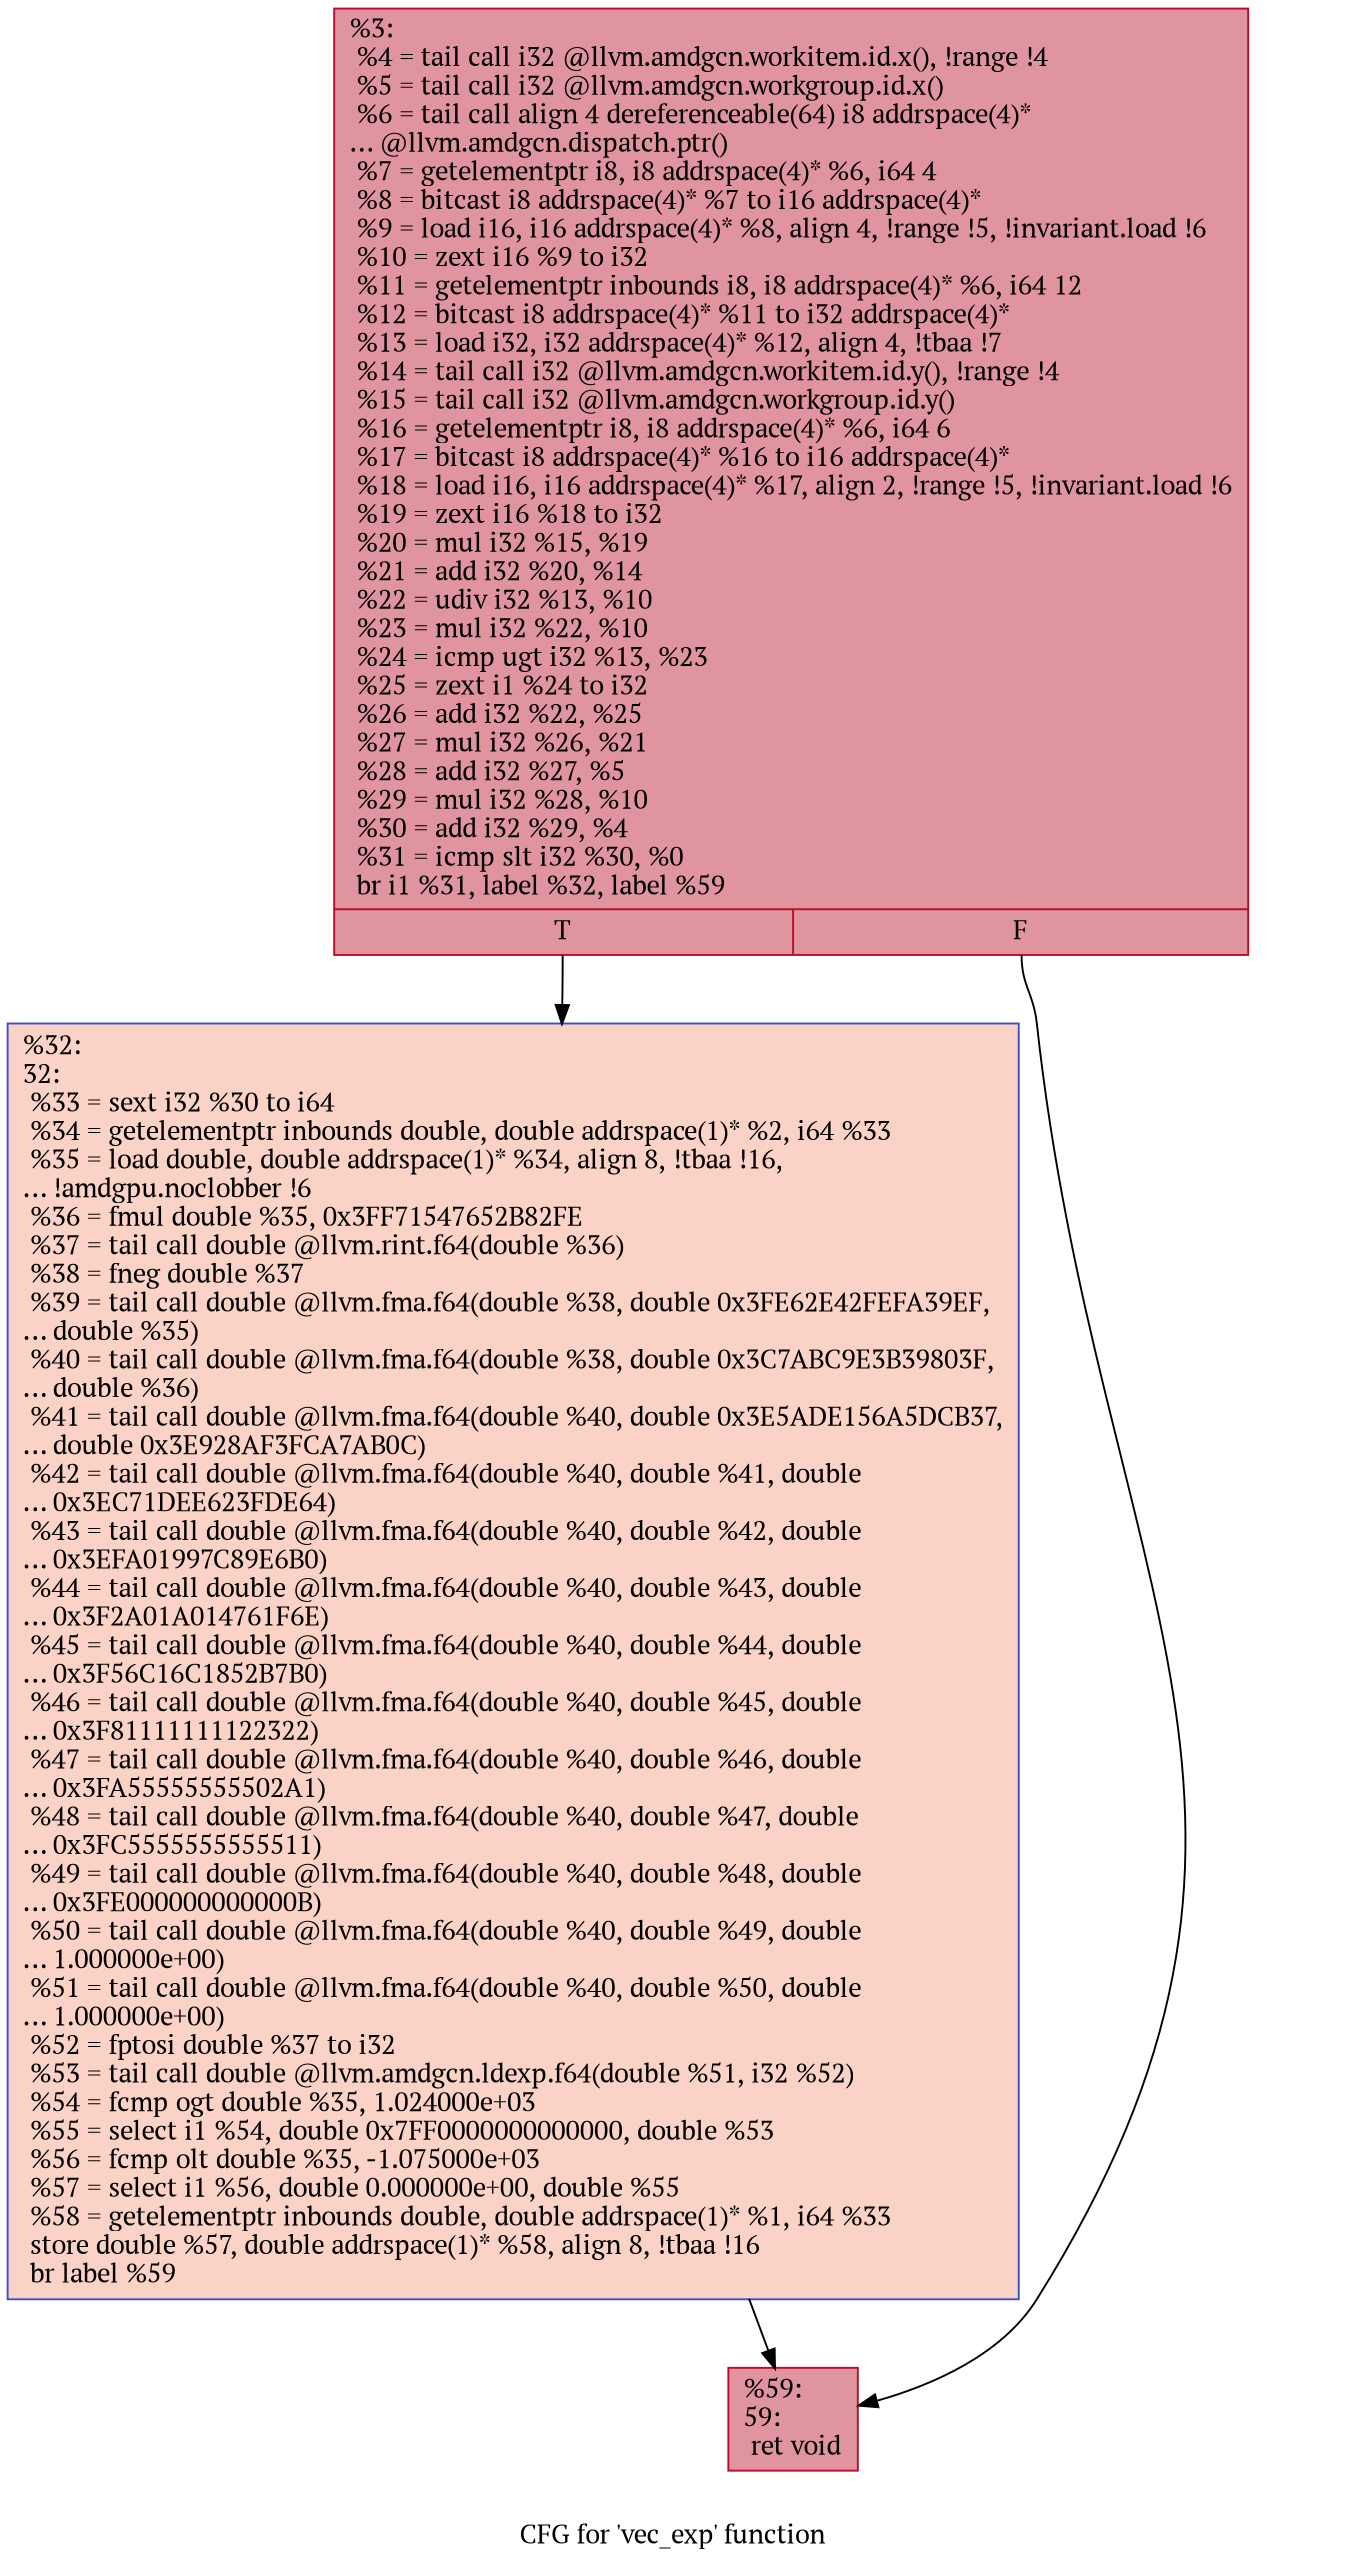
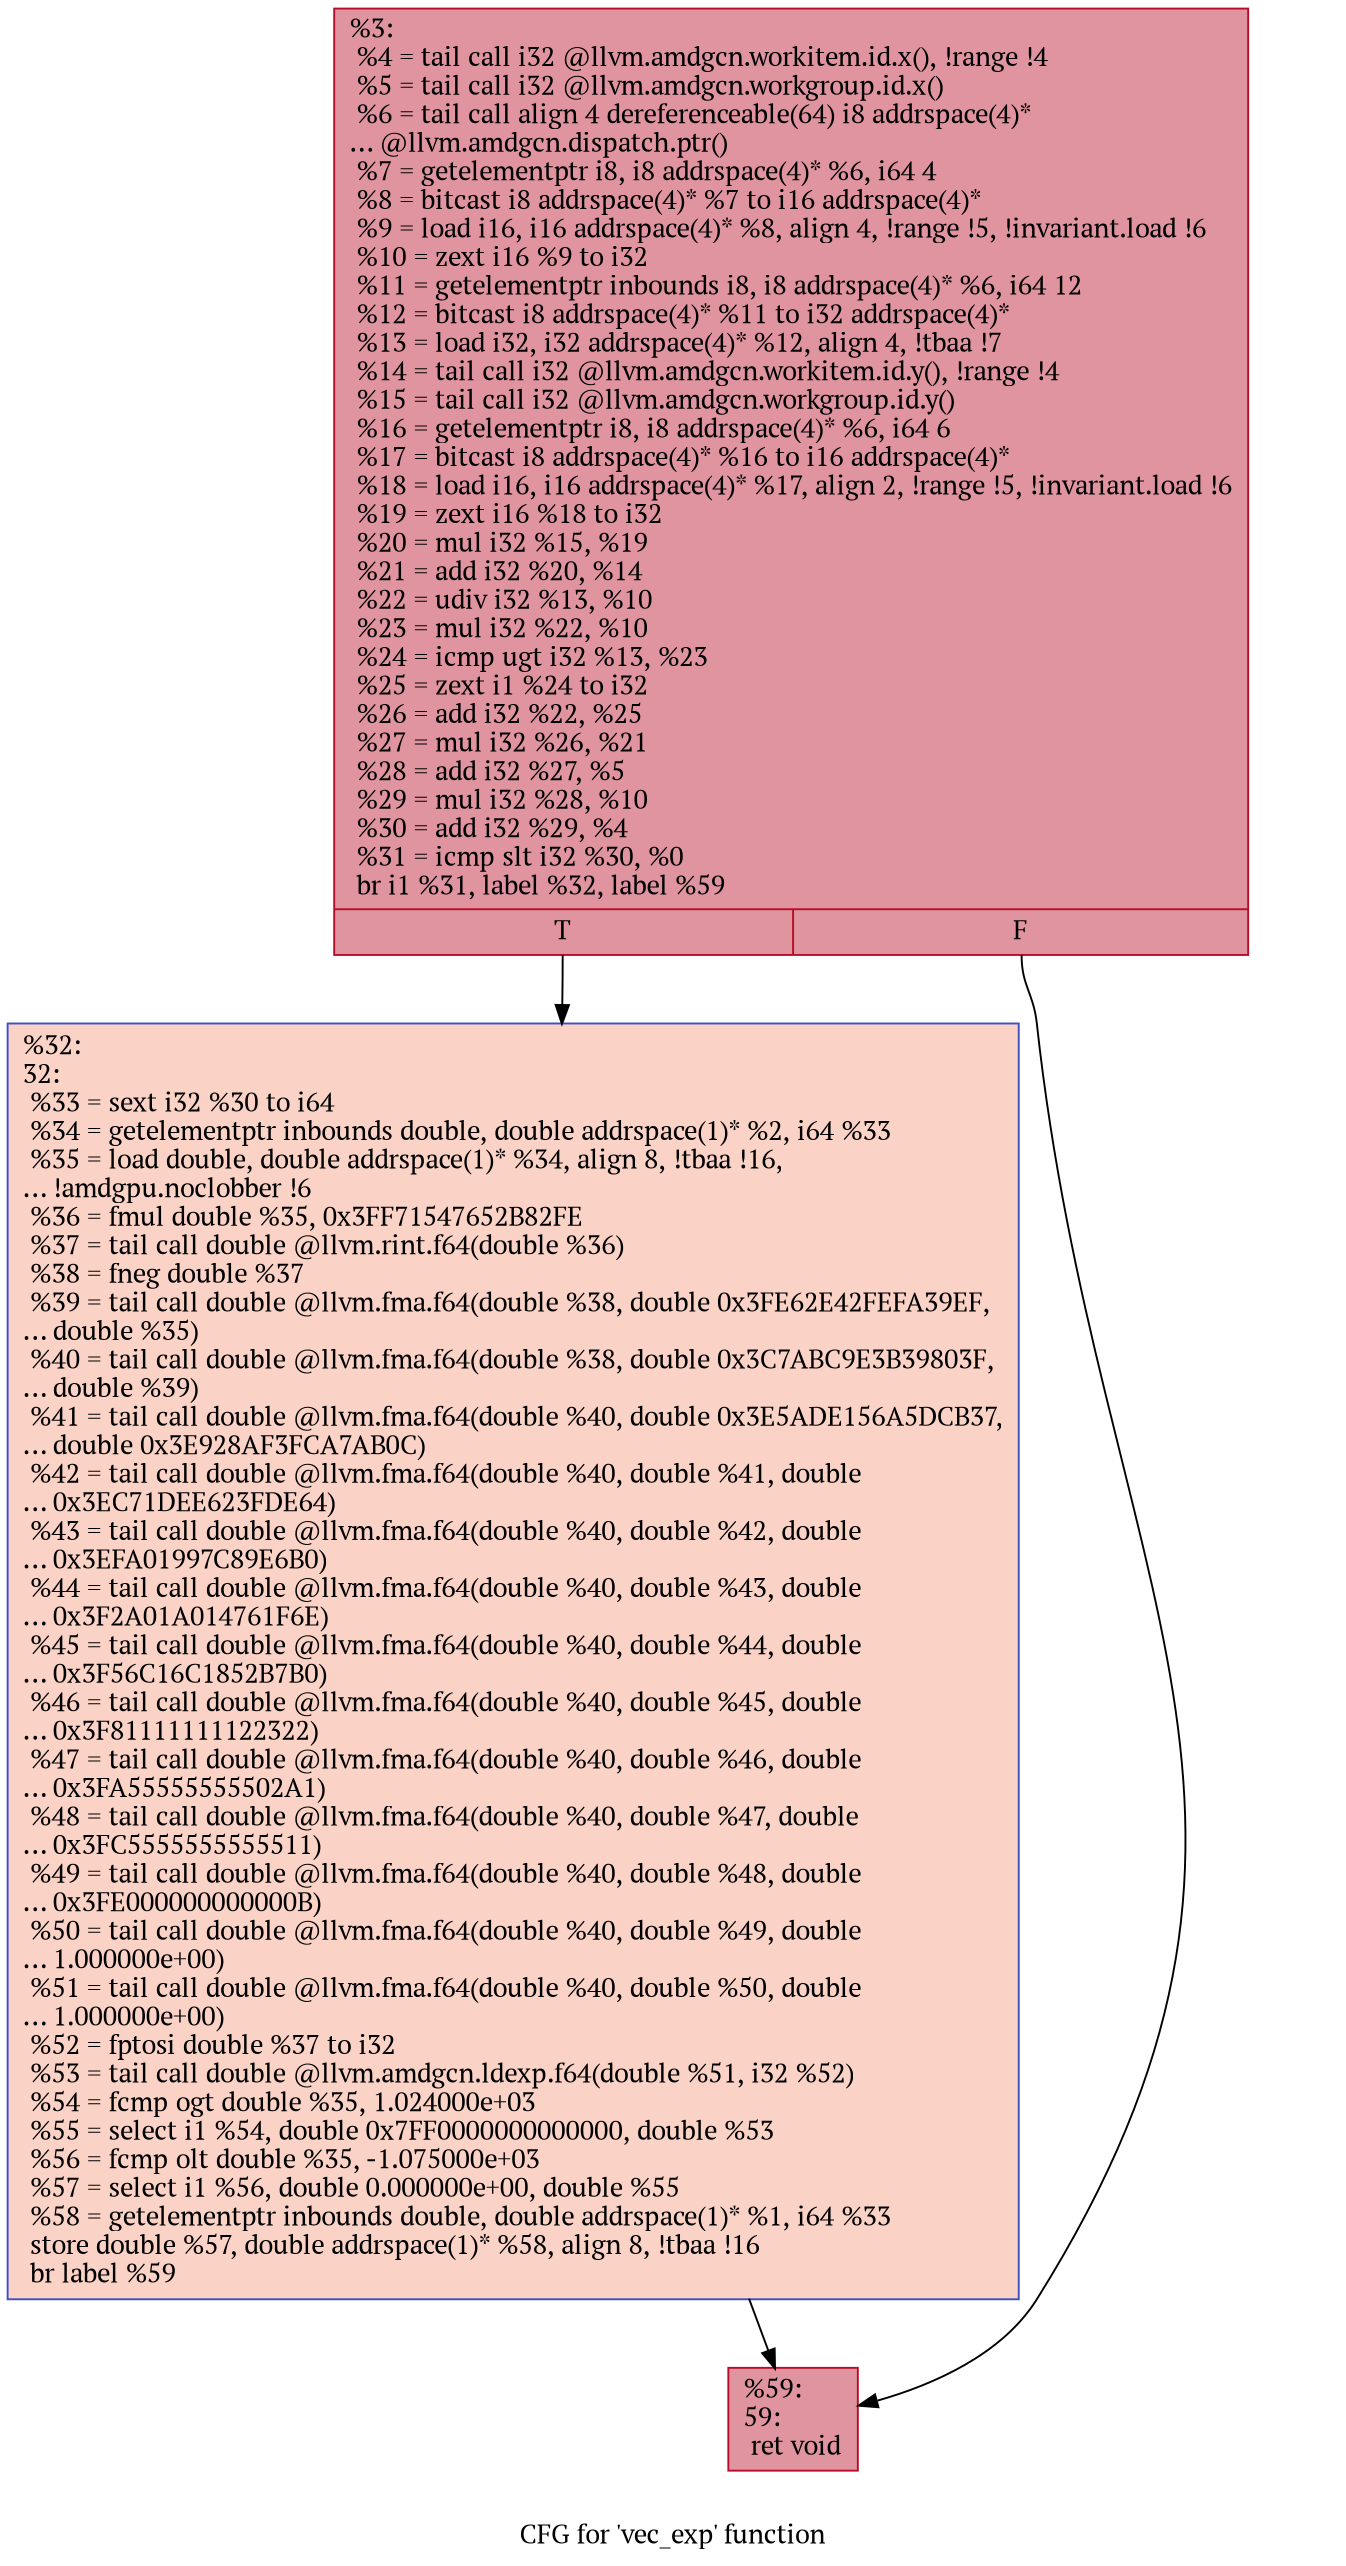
(111, 1389) -> (111, 1389)
